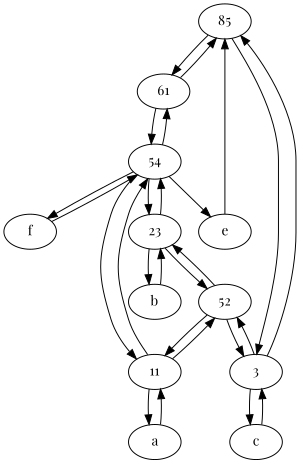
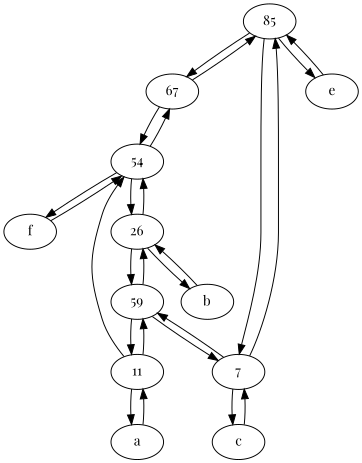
(164, 92) -> (172, 92)
(186, 193) -> (293, 55)
(155, 232) -> (137, 232)
(101, 262) -> none
(225, 302) -> (137, 302)
(256, 372) -> (239, 372)
